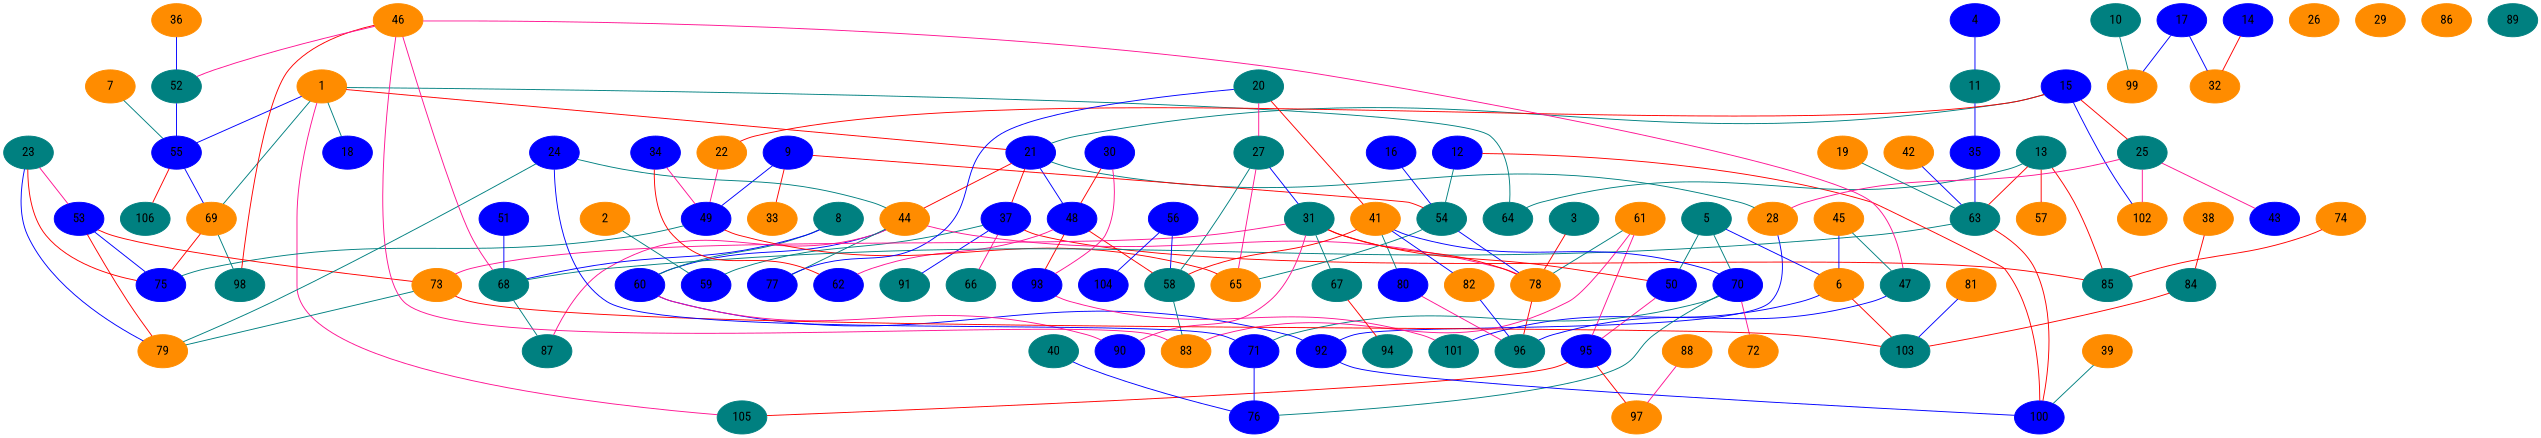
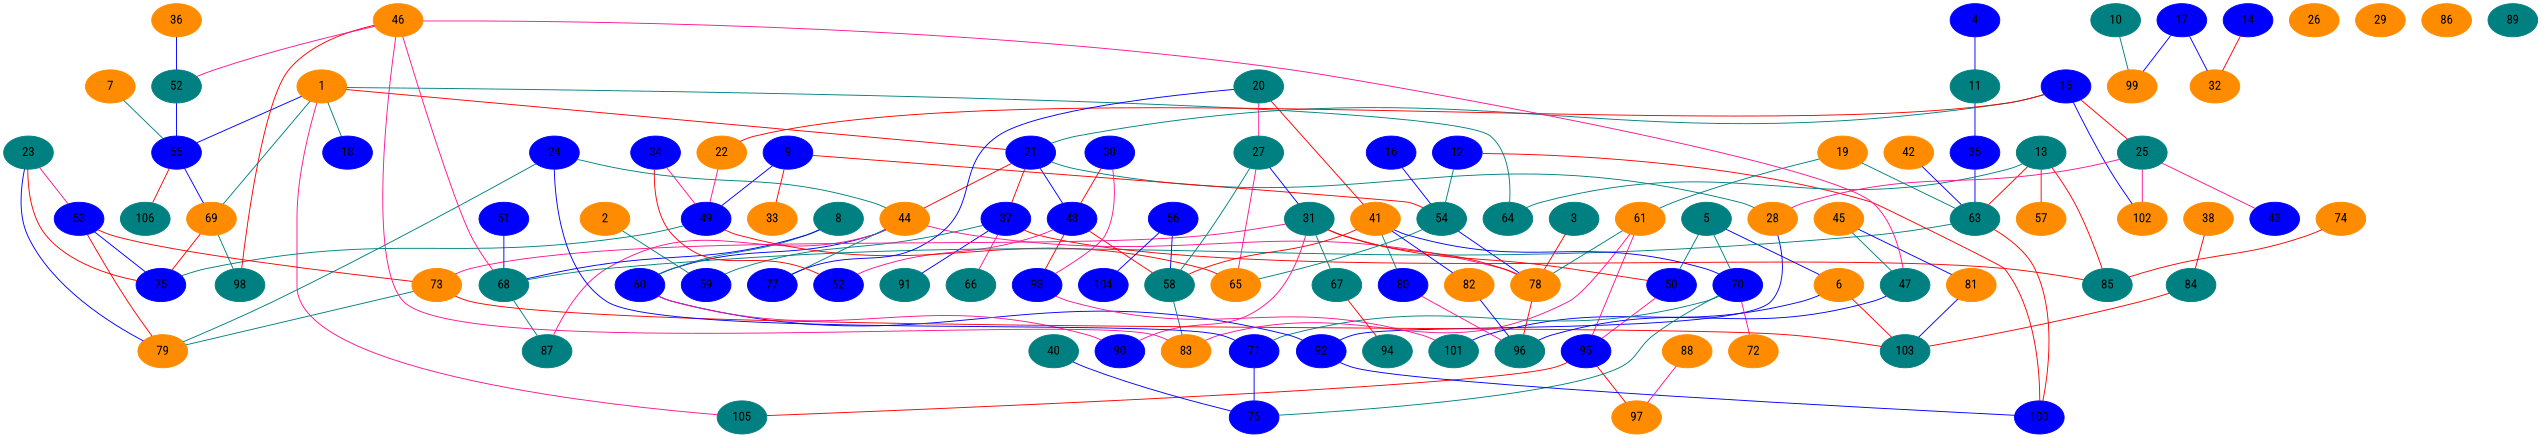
none -> (1715, 188)
(1839, 252) -> (1907, 253)
(2107, 351) -> none
